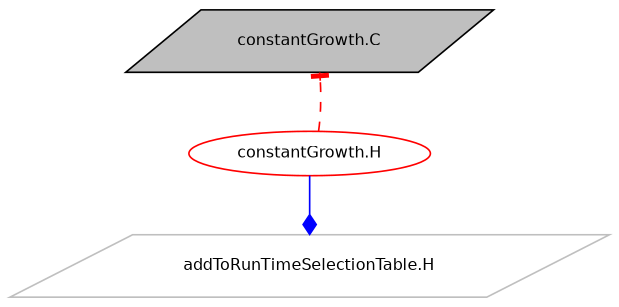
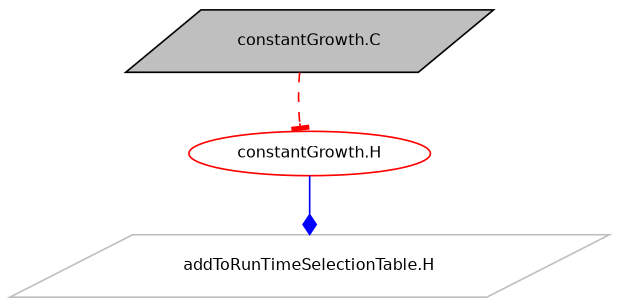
(321, 106) -> (299, 98)
